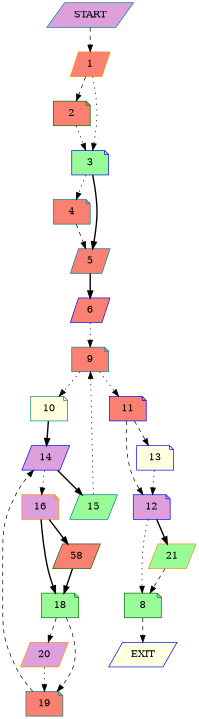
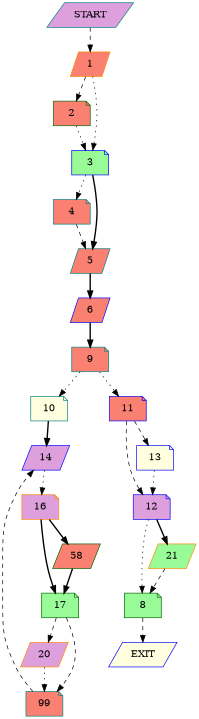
(90, 331) -> (90, 331)
(94, 507) -> none
(60, 605) -> (60, 605)
(44, 704) -> (44, 704)
